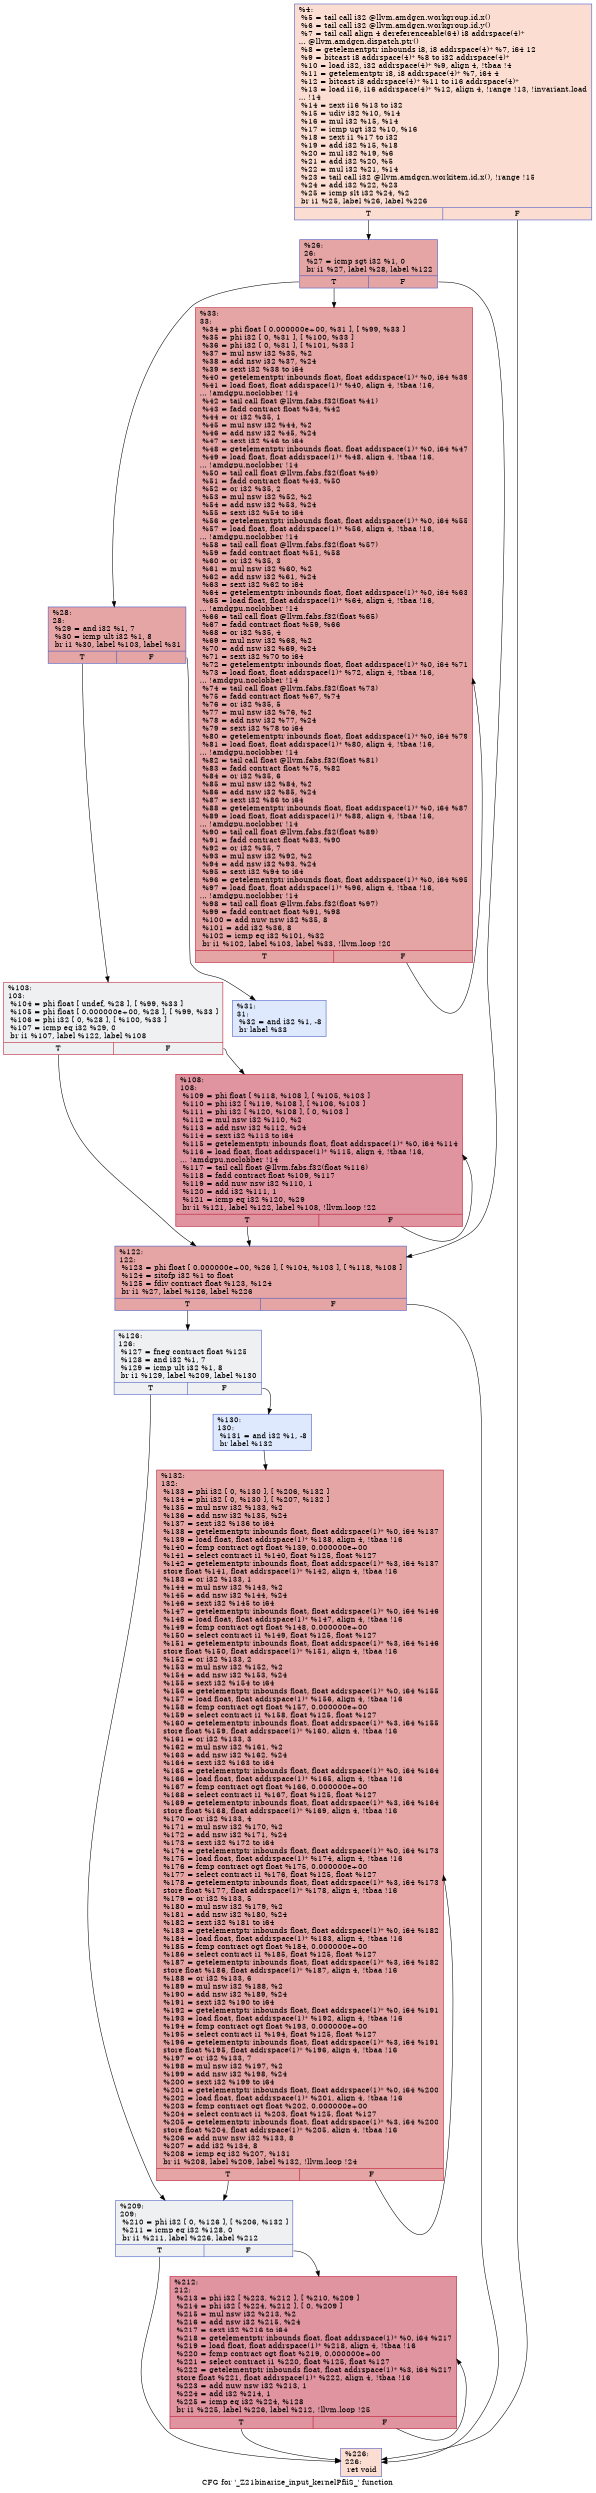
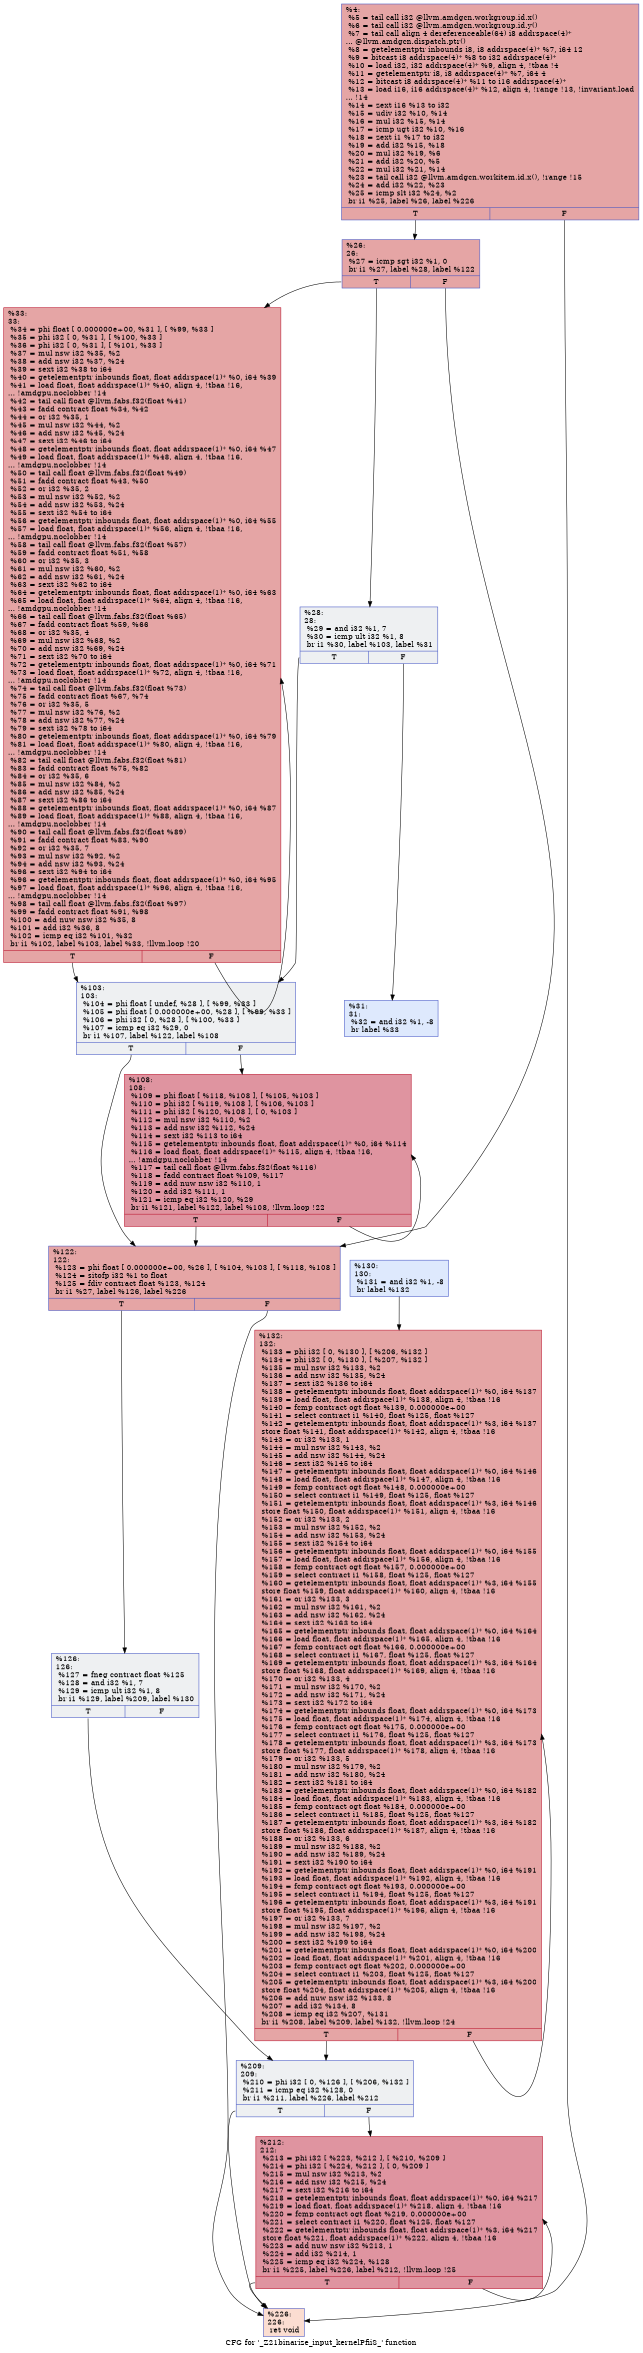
(443, 112) -> (490, 112)
(117, 635) -> (369, 635)
(252, 872) -> (60, 872)
none -> (73, 970)
(113, 1018) -> (186, 1018)
(271, 1396) -> none
(207, 1580) -> (305, 1440)
